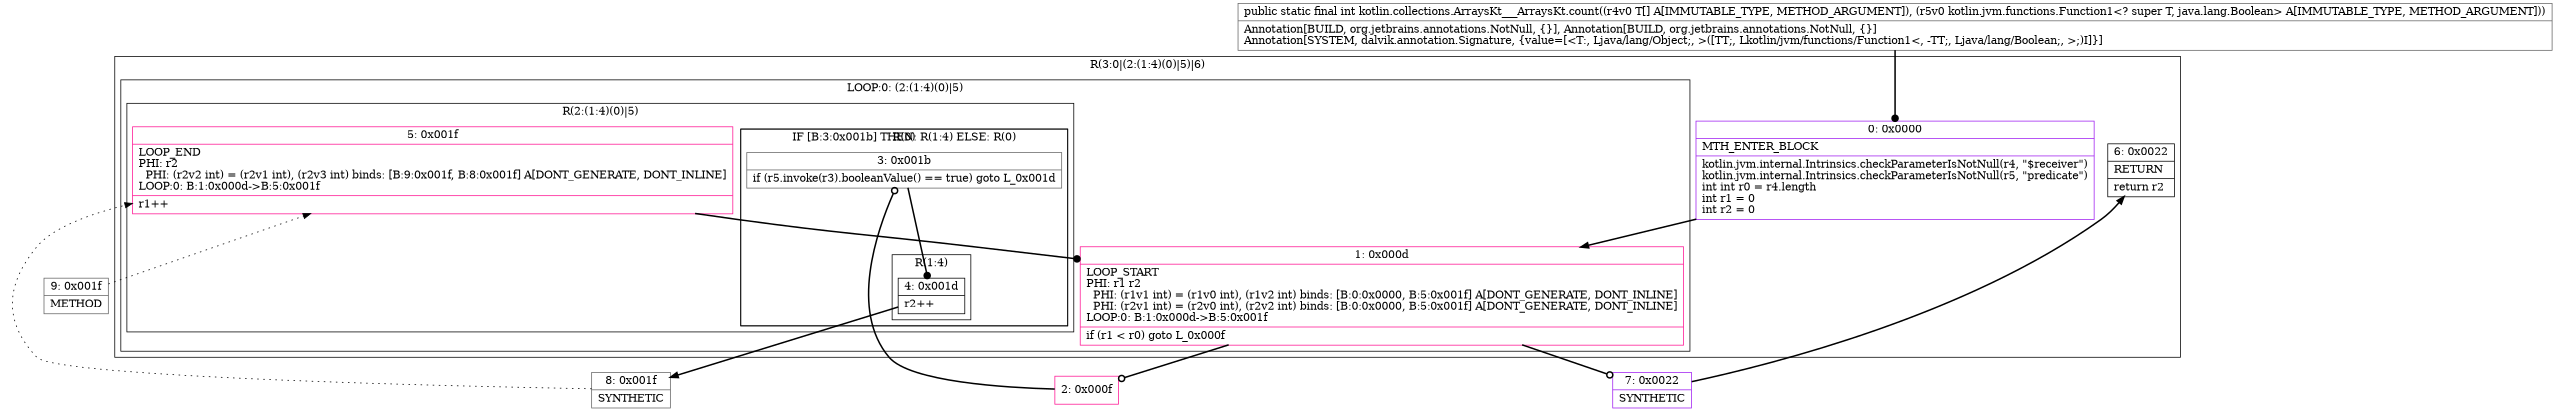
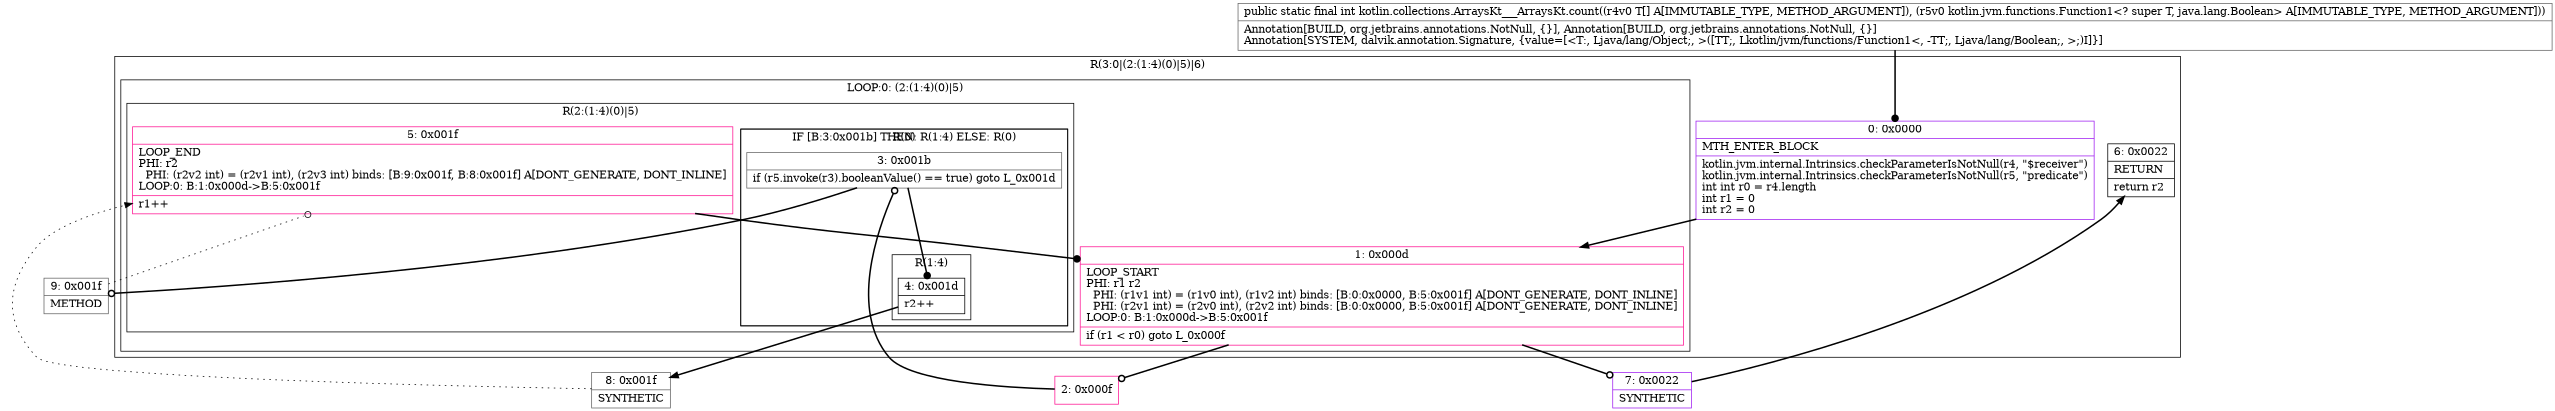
(206, 250) -> (206, 250)
none -> (489, 260)
